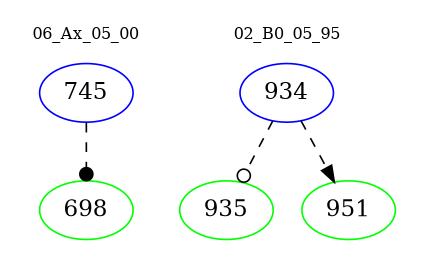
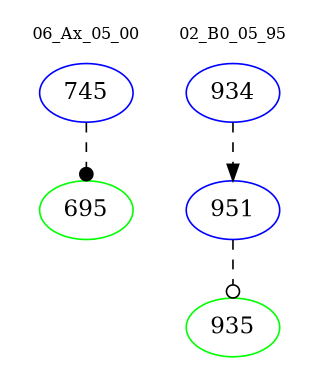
(260, 145) -> (233, 262)
(86, 210) -> (86, 210)
(349, 210) -> (233, 210)
